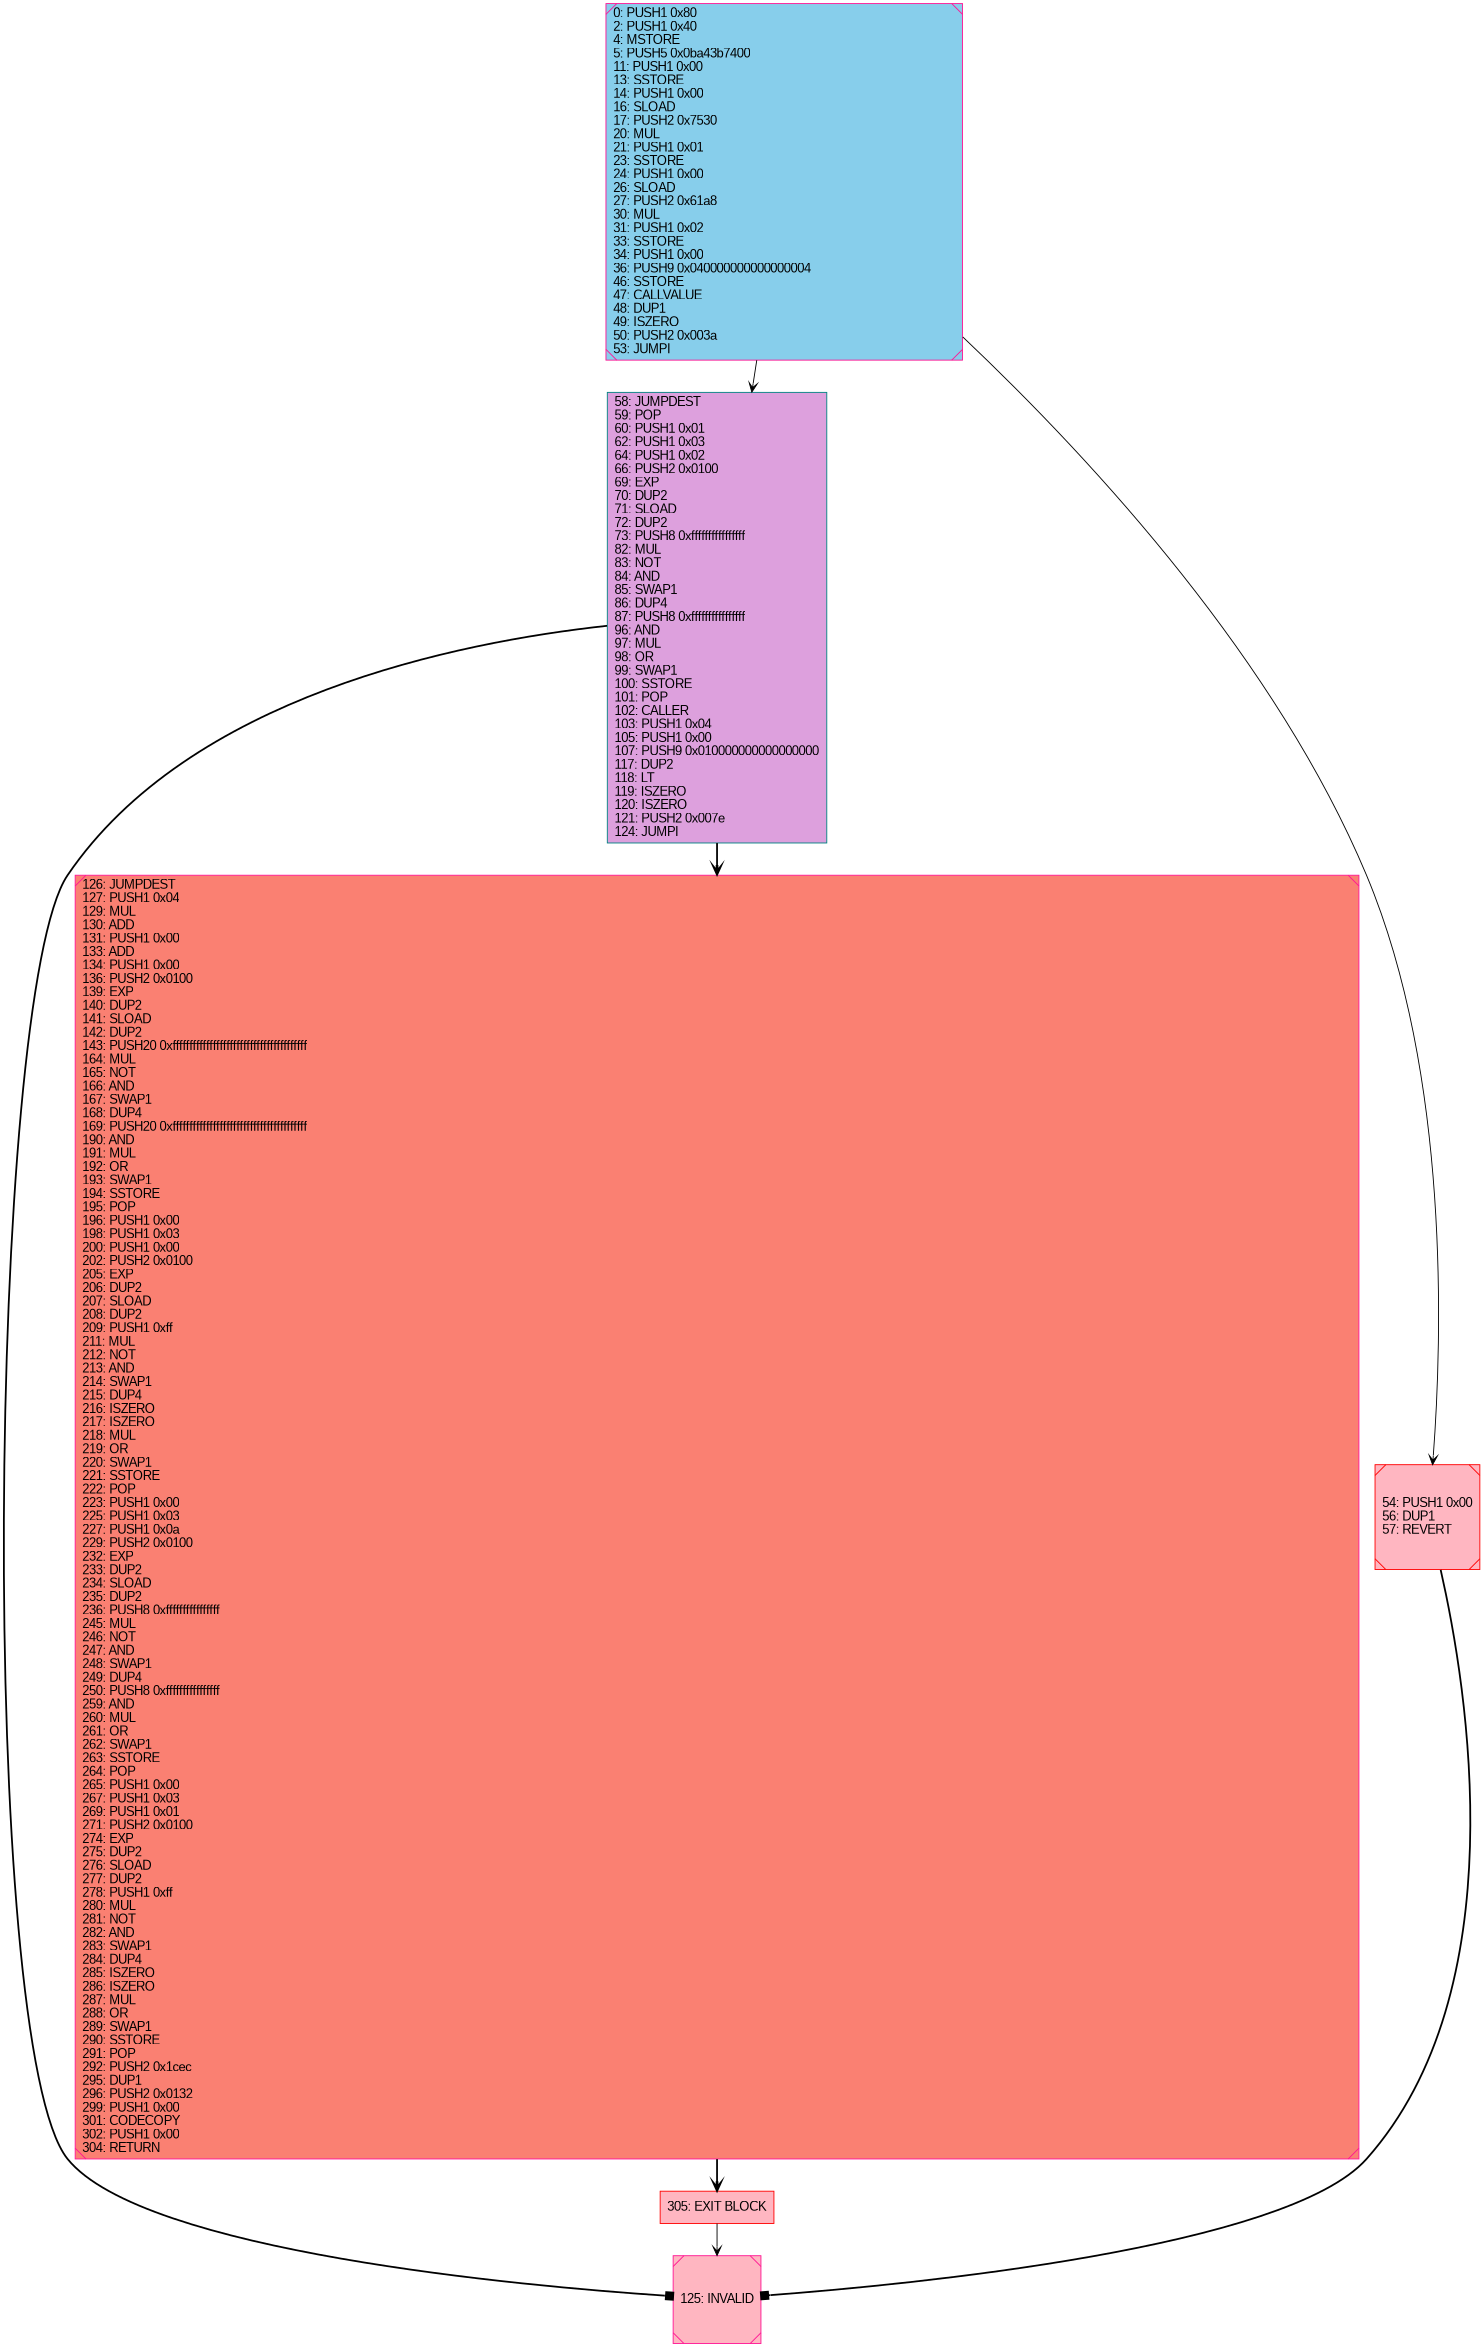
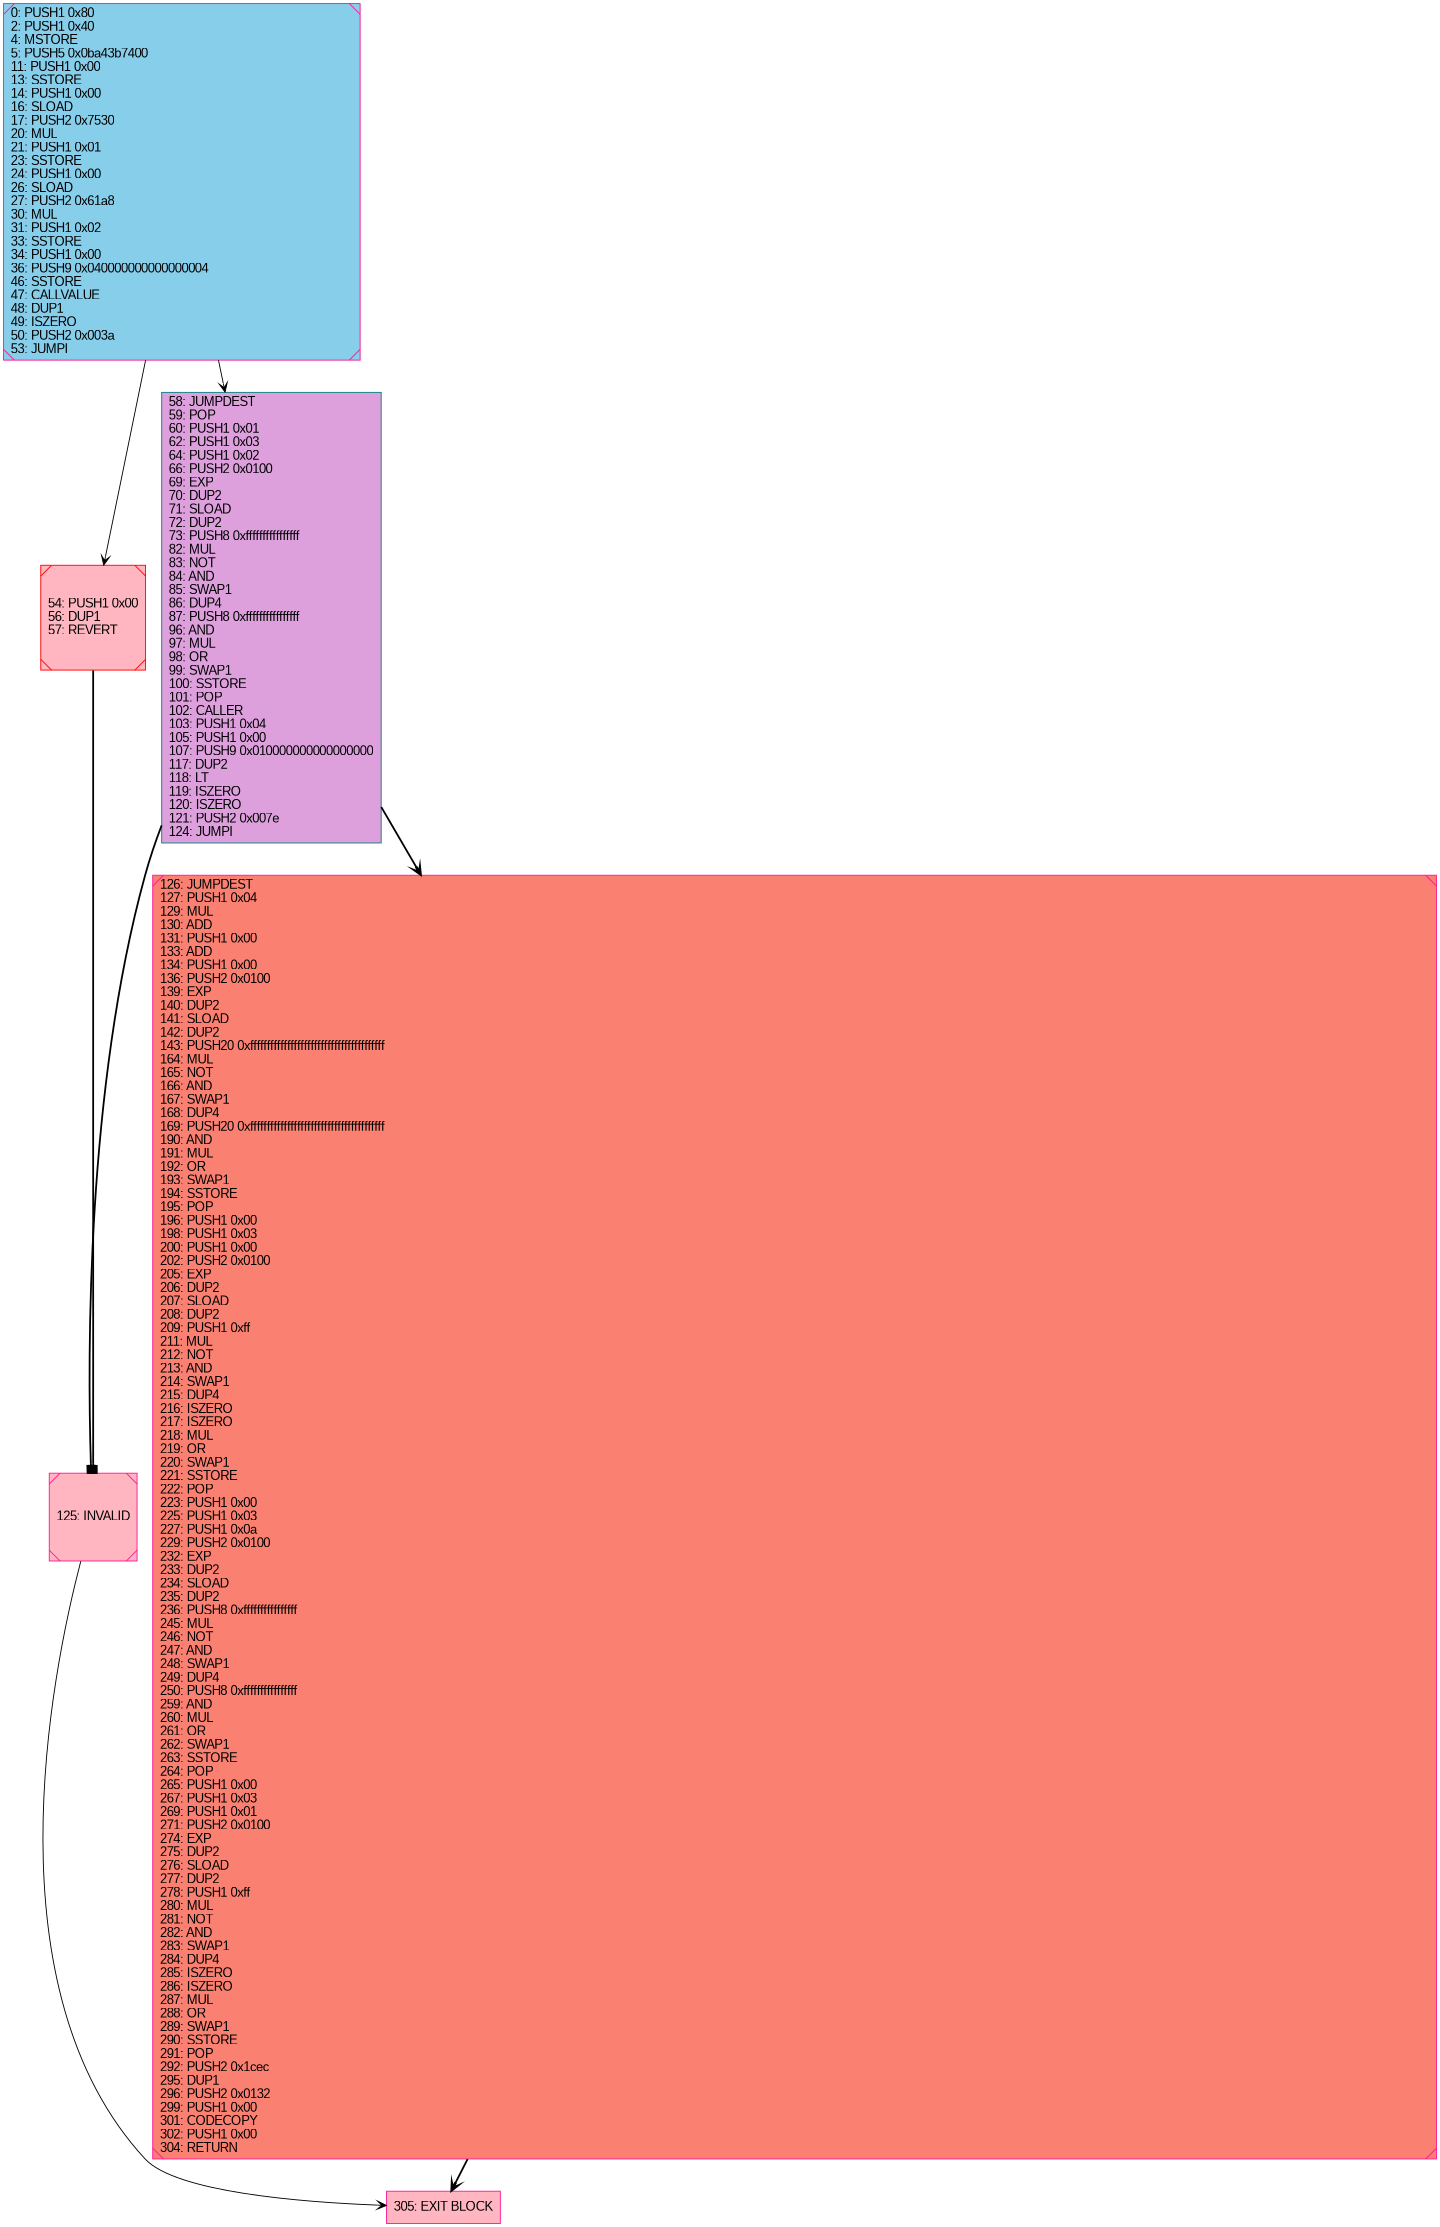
(717, 2207) -> (443, 2207)
(717, 2235) -> (60, 1989)
